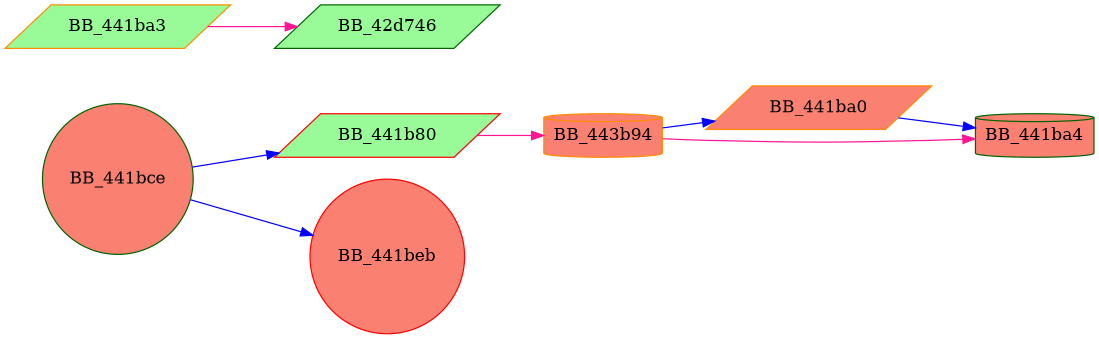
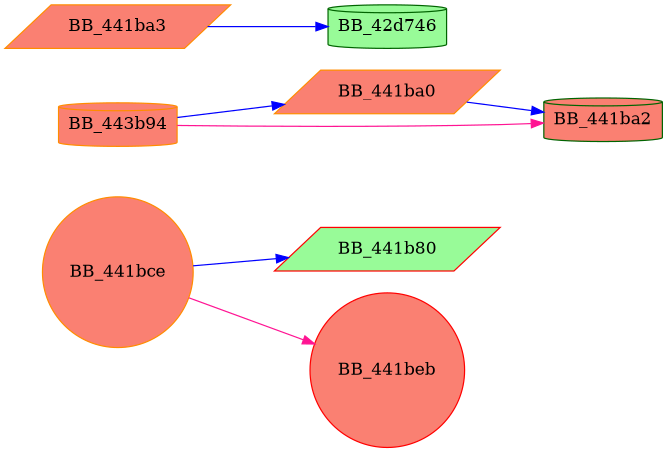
(118, 27) -> (118, 27)
(246, 27) -> (262, 27)
(387, 27) -> (387, 27)
(504, 135) -> none
(1035, 135) -> (603, 120)
(118, 179) -> (118, 272)
(246, 216) -> (246, 319)
